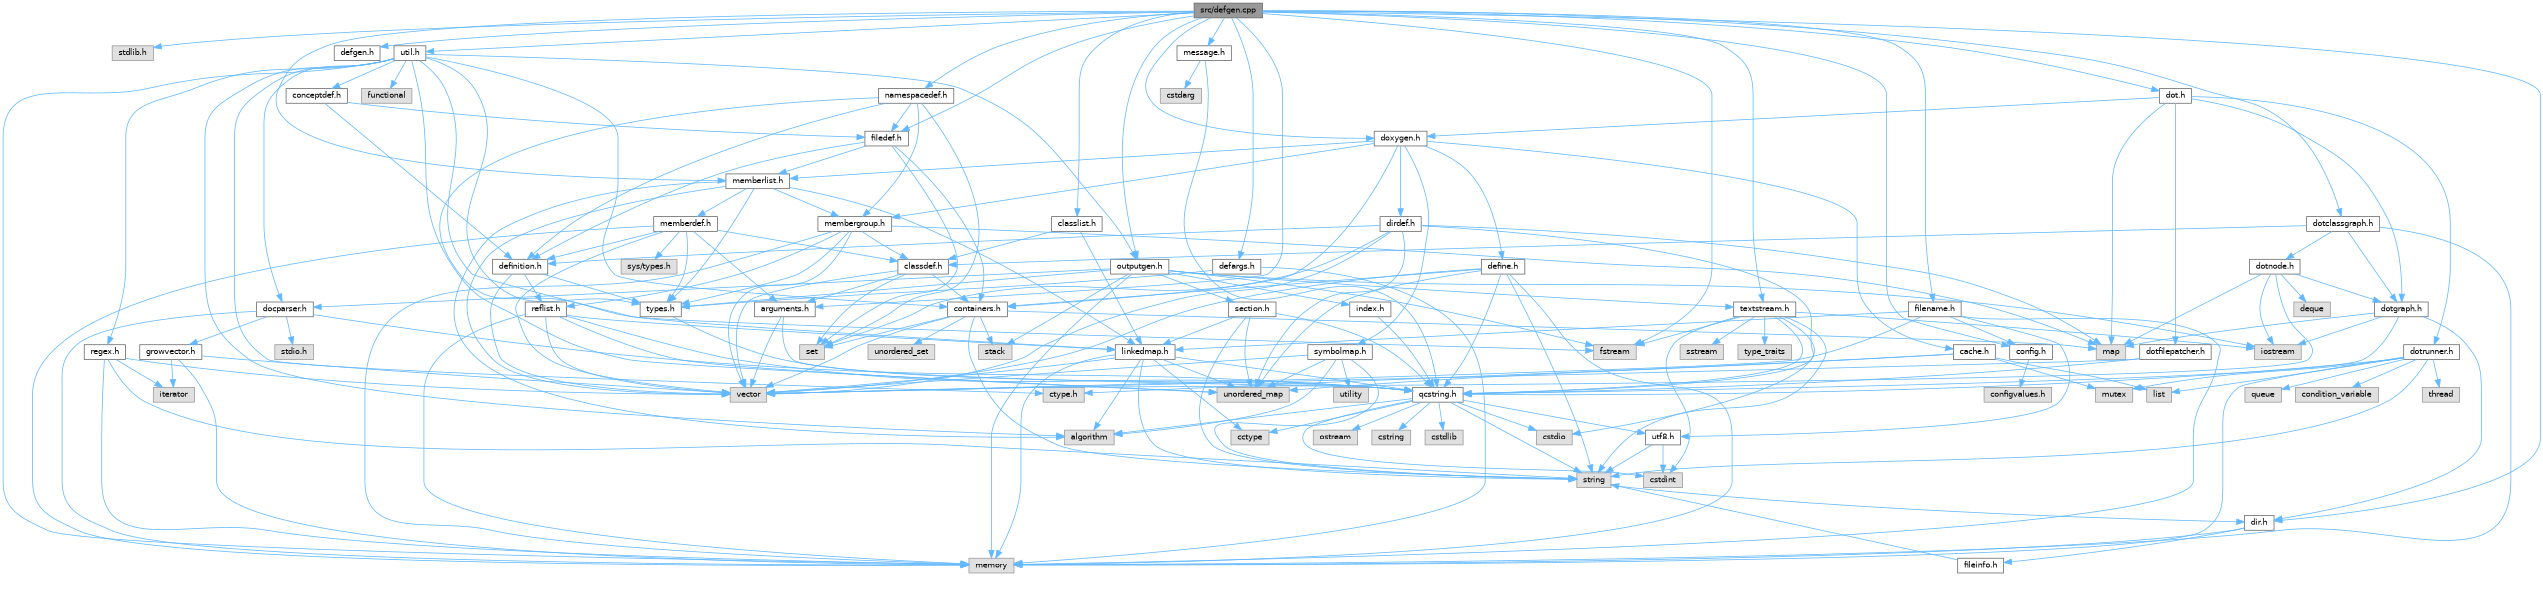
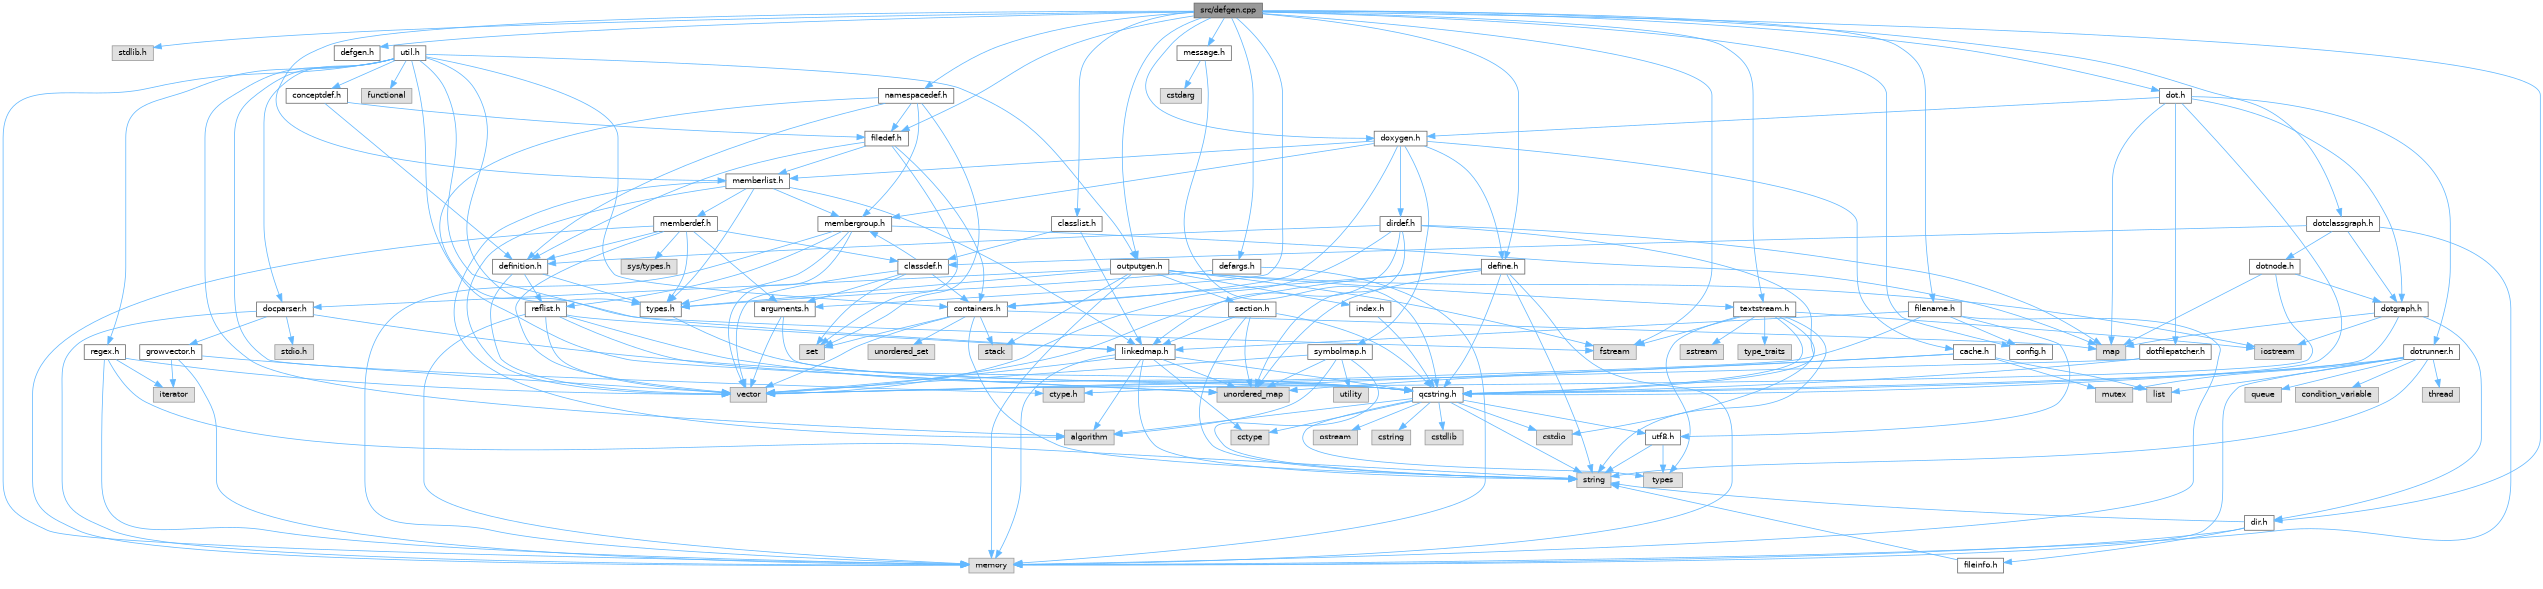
(814, 32) -> (1476, 56)
(876, 241) -> (902, 250)
(1111, 288) -> (1291, 294)
(2260, 306) -> none
(2312, 309) -> none
none -> (2318, 360)
(2018, 395) -> none
(1663, 480) -> (1663, 480)
(1923, 510) -> (1931, 510)
